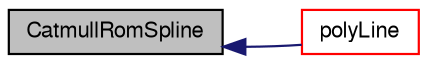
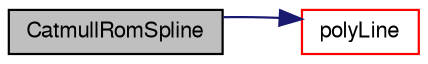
(274, 46) -> (251, 17)
